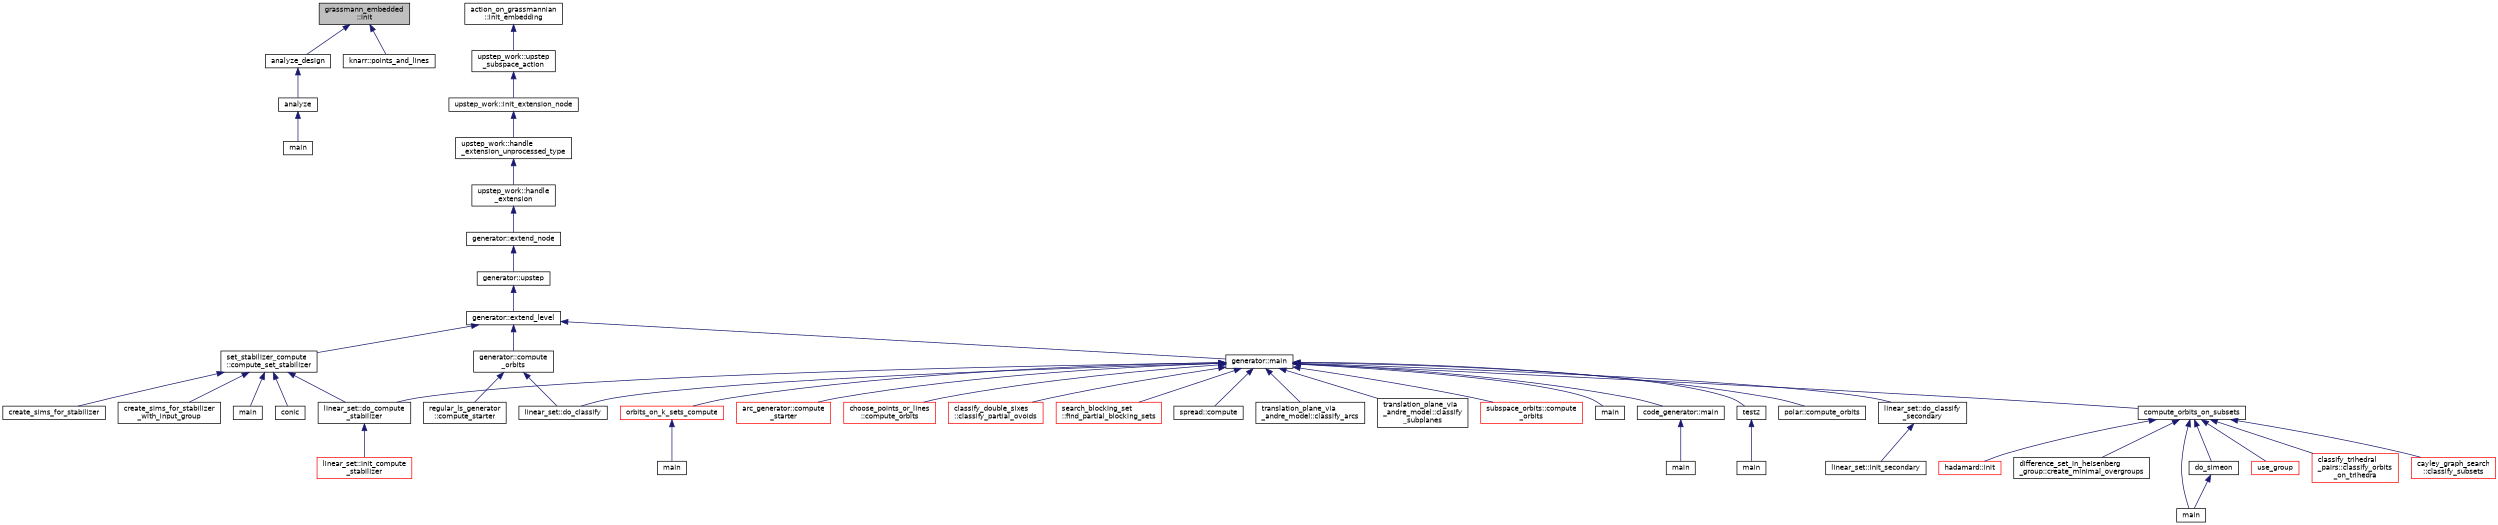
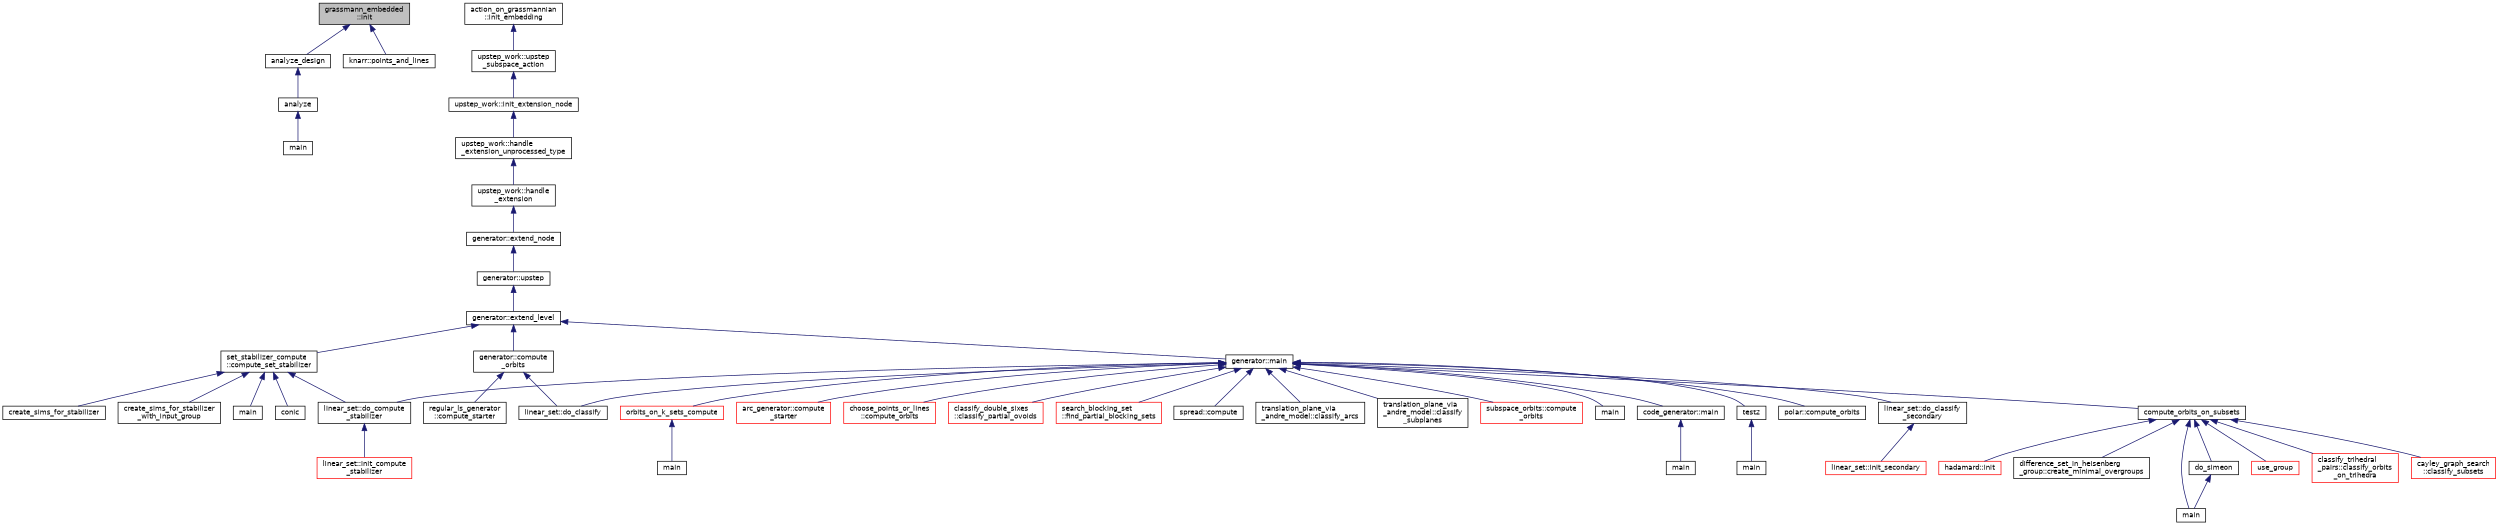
(1876, 468) -> (1876, 468)
